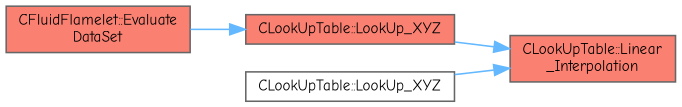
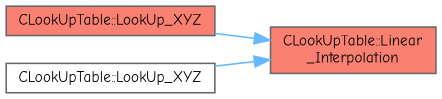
(98, 29) -> none
